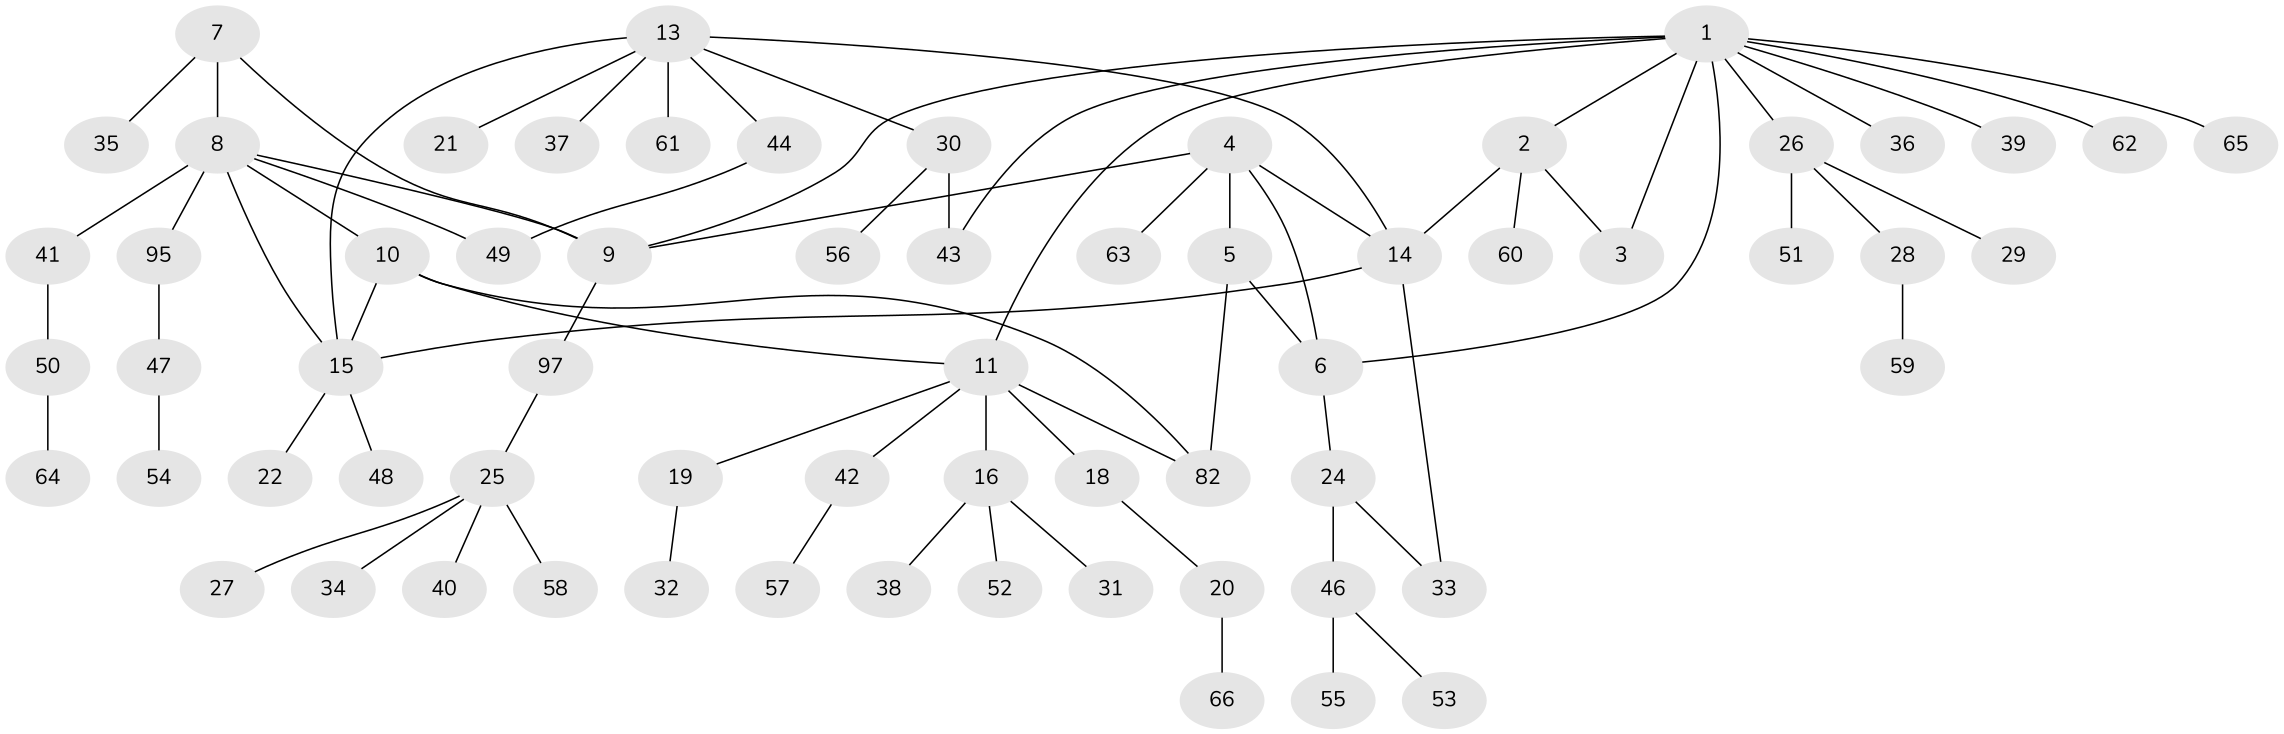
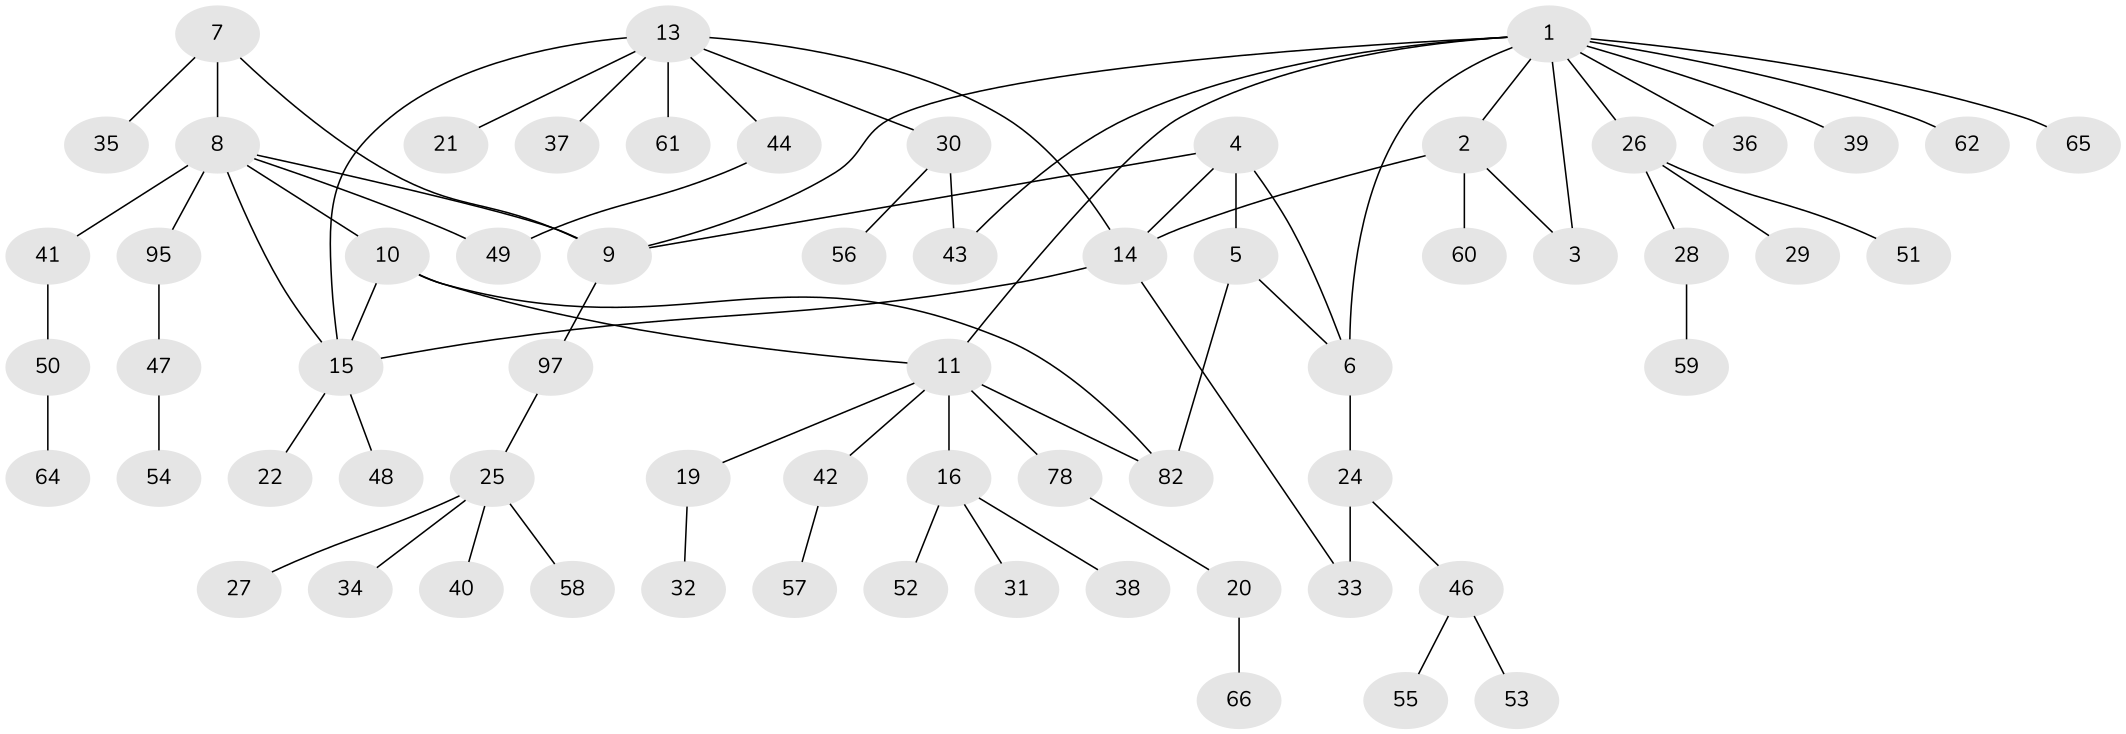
(1119, 256) -> none
(1097, 478) -> (1060, 478)
